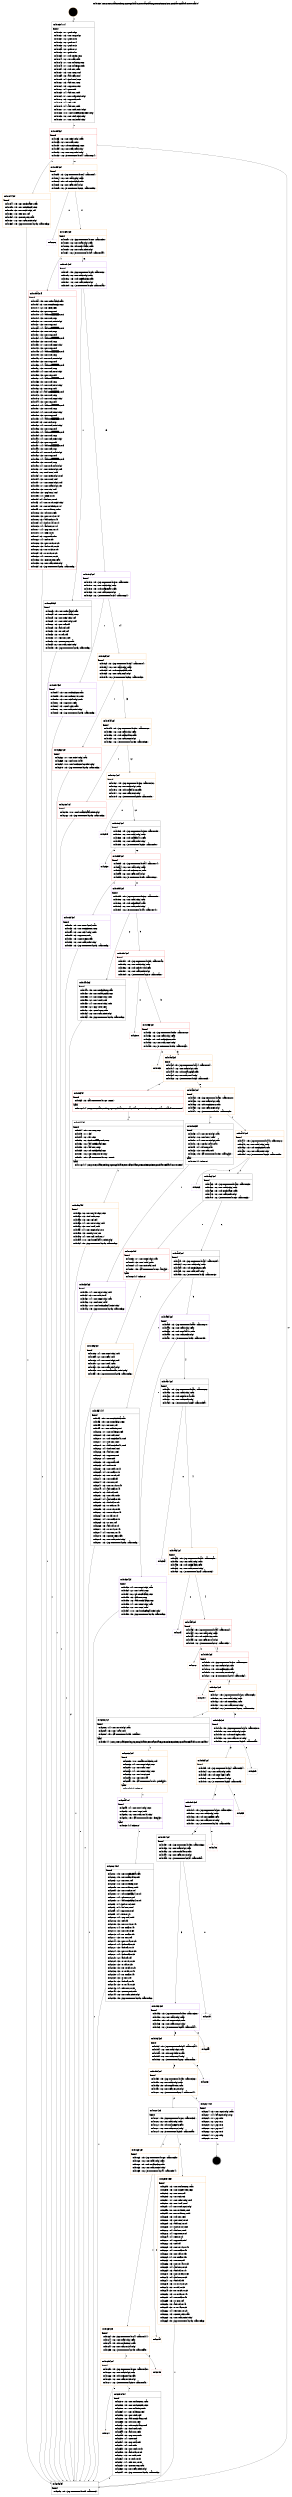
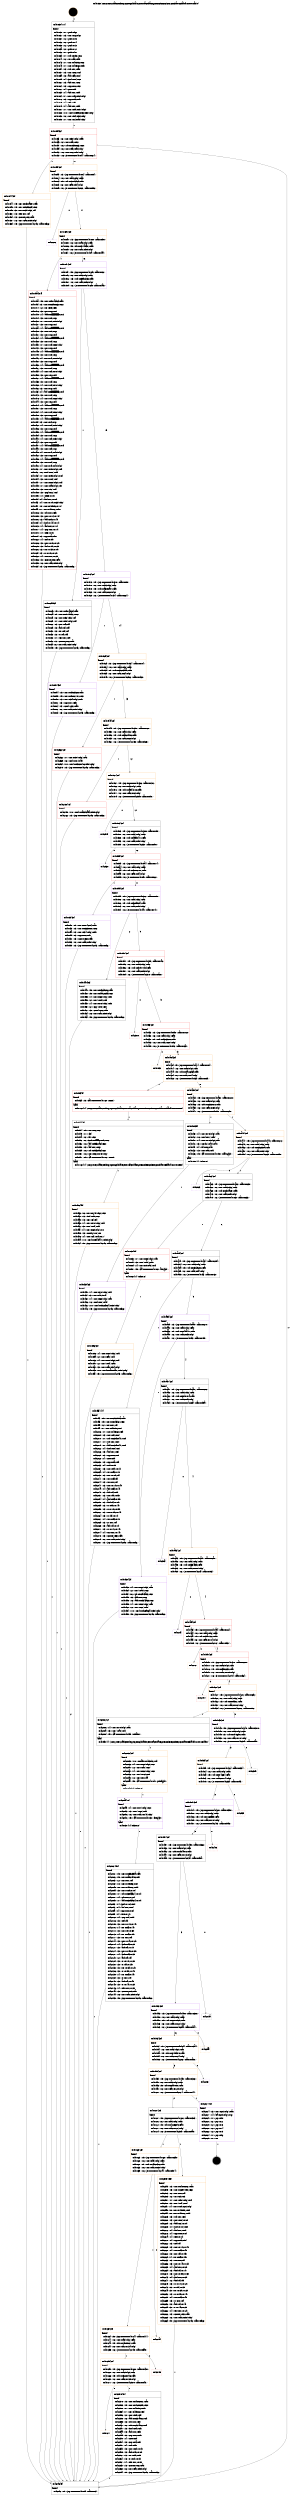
(175, 2033) -> (175, 2033)
